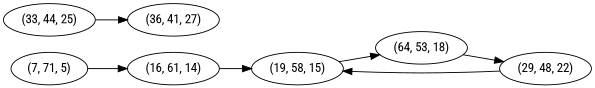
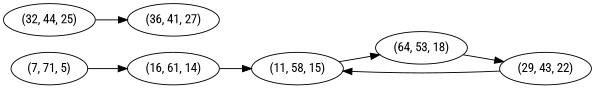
(49, 20) -> (49, 20)
(297, 69) -> (297, 69)
(546, 69) -> (546, 69)
